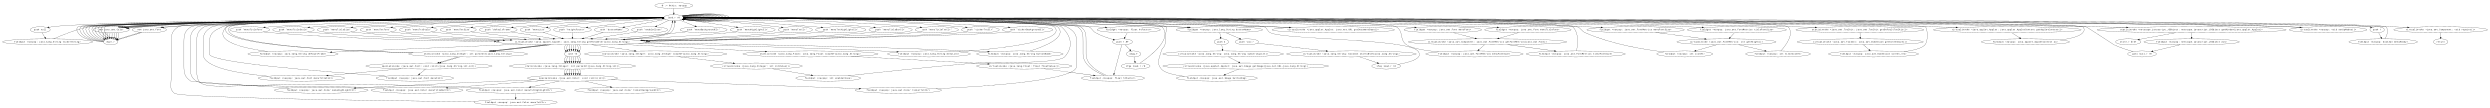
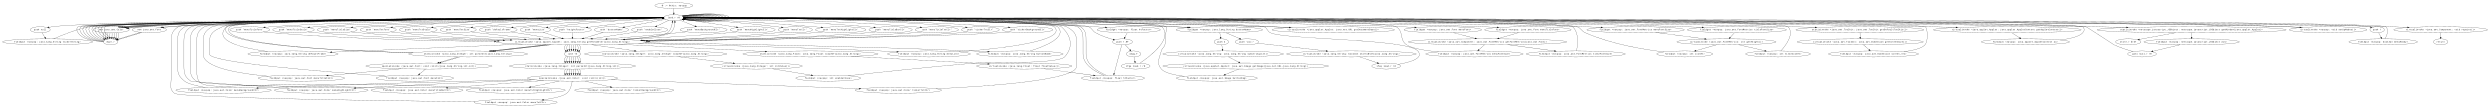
none -> (224, 90)
(516, 95) -> (562, 96)
